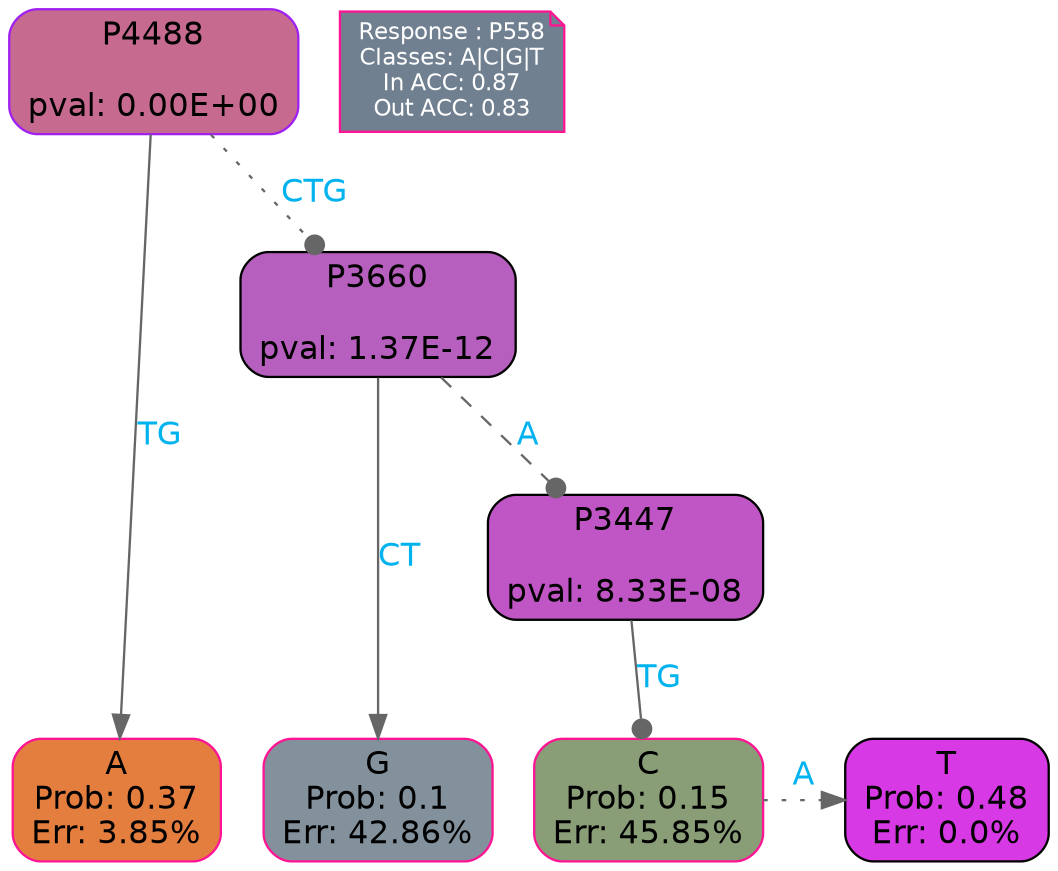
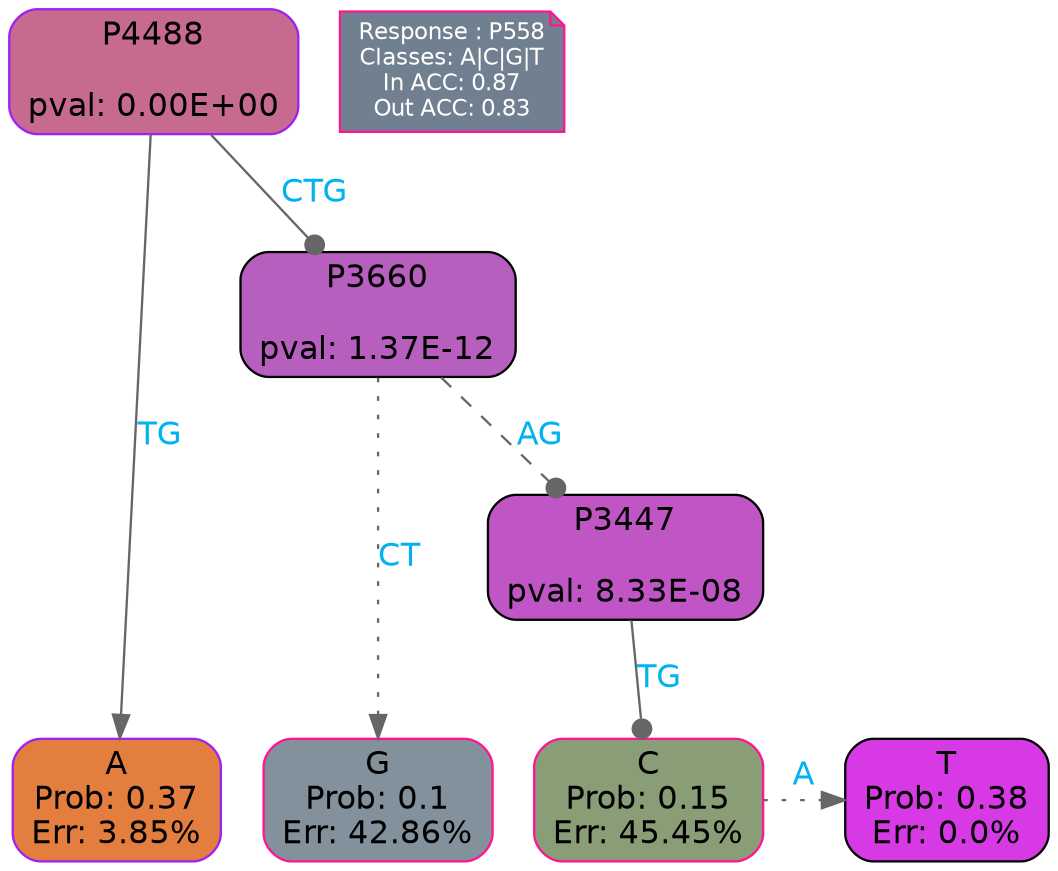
(259, 186) -> (259, 186)
(528, 436) -> (540, 436)
(378, 546) -> (378, 546)
(117, 800) -> (117, 800)
(649, 800) -> (649, 800)
(947, 800) -> (947, 800)
